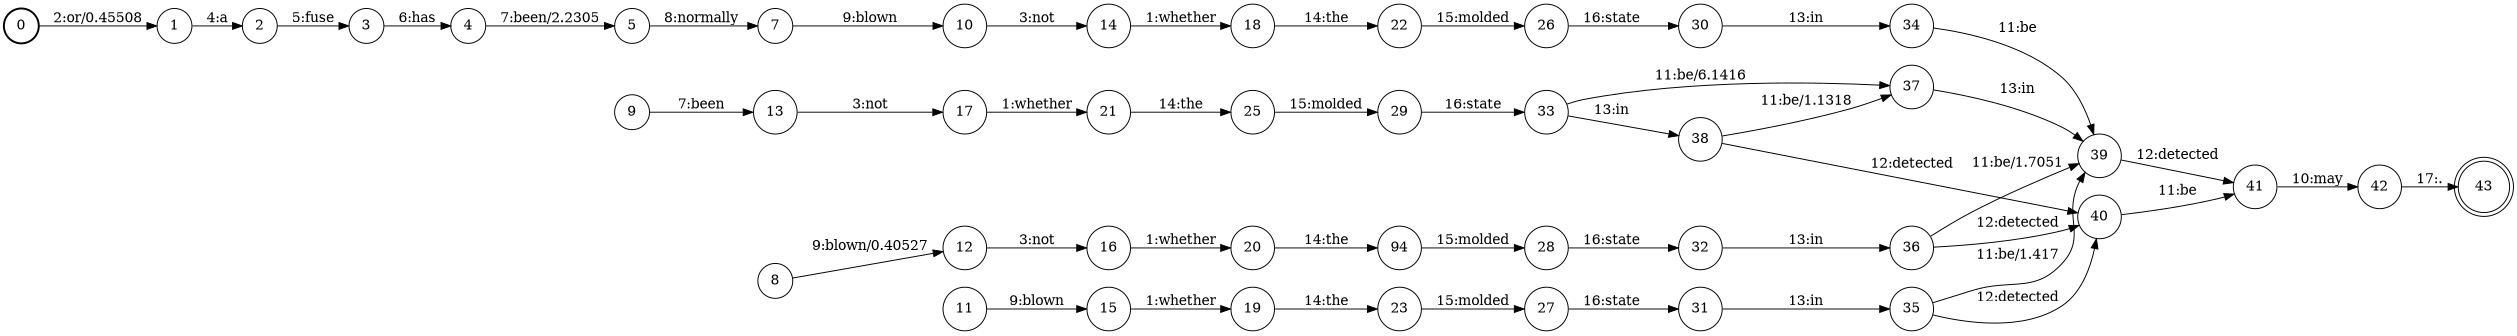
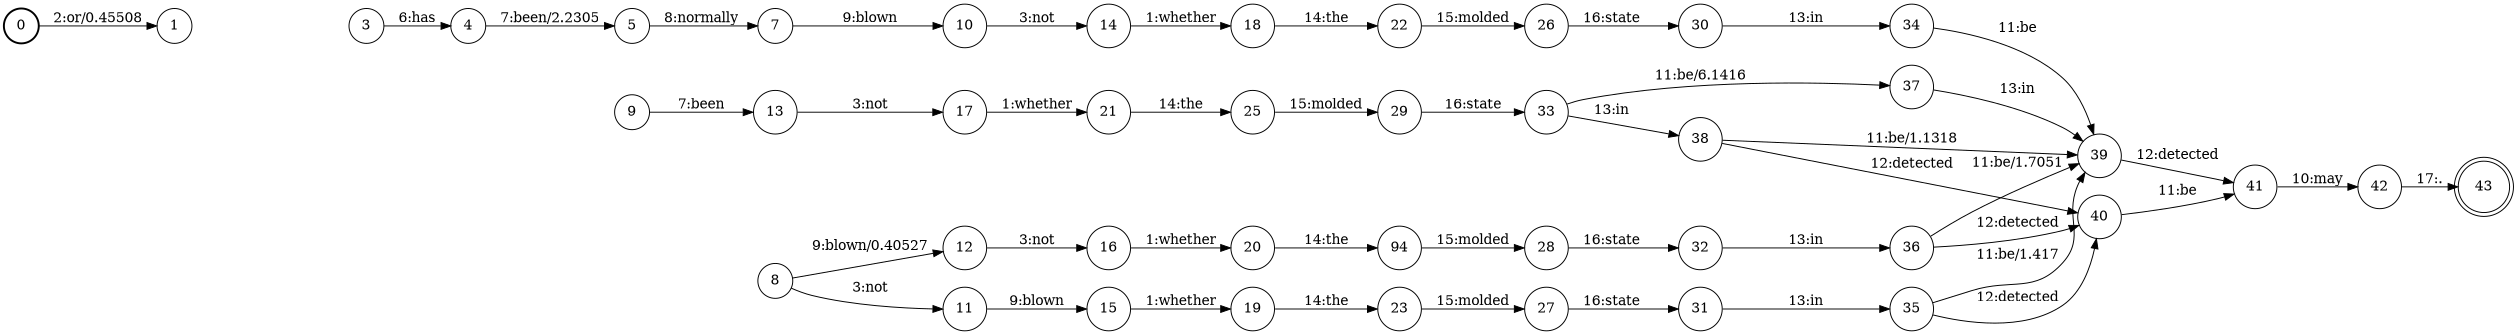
(260, 26) -> none
(1803, 120) -> (1895, 147)
none -> (861, 304)
